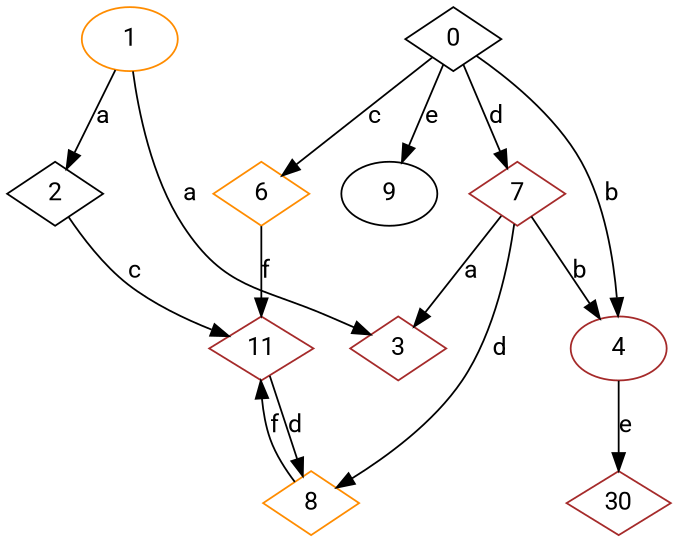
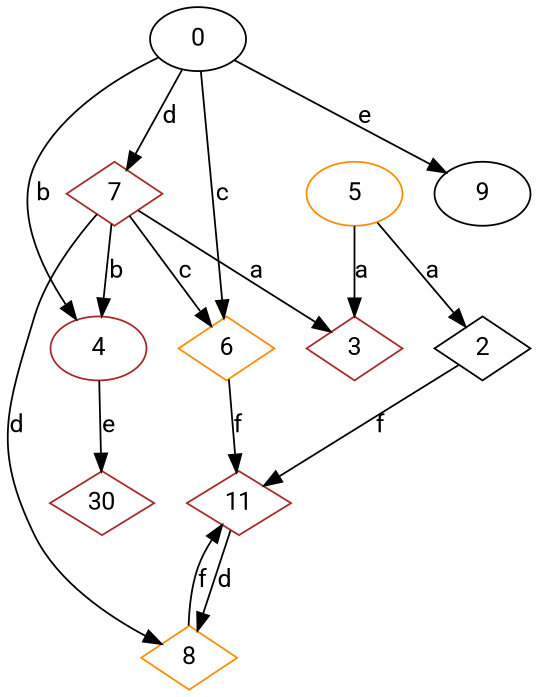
(130, 39) -> (354, 194)
(453, 39) -> (198, 39)
none -> (165, 263)
(135, 271) -> (380, 426)
